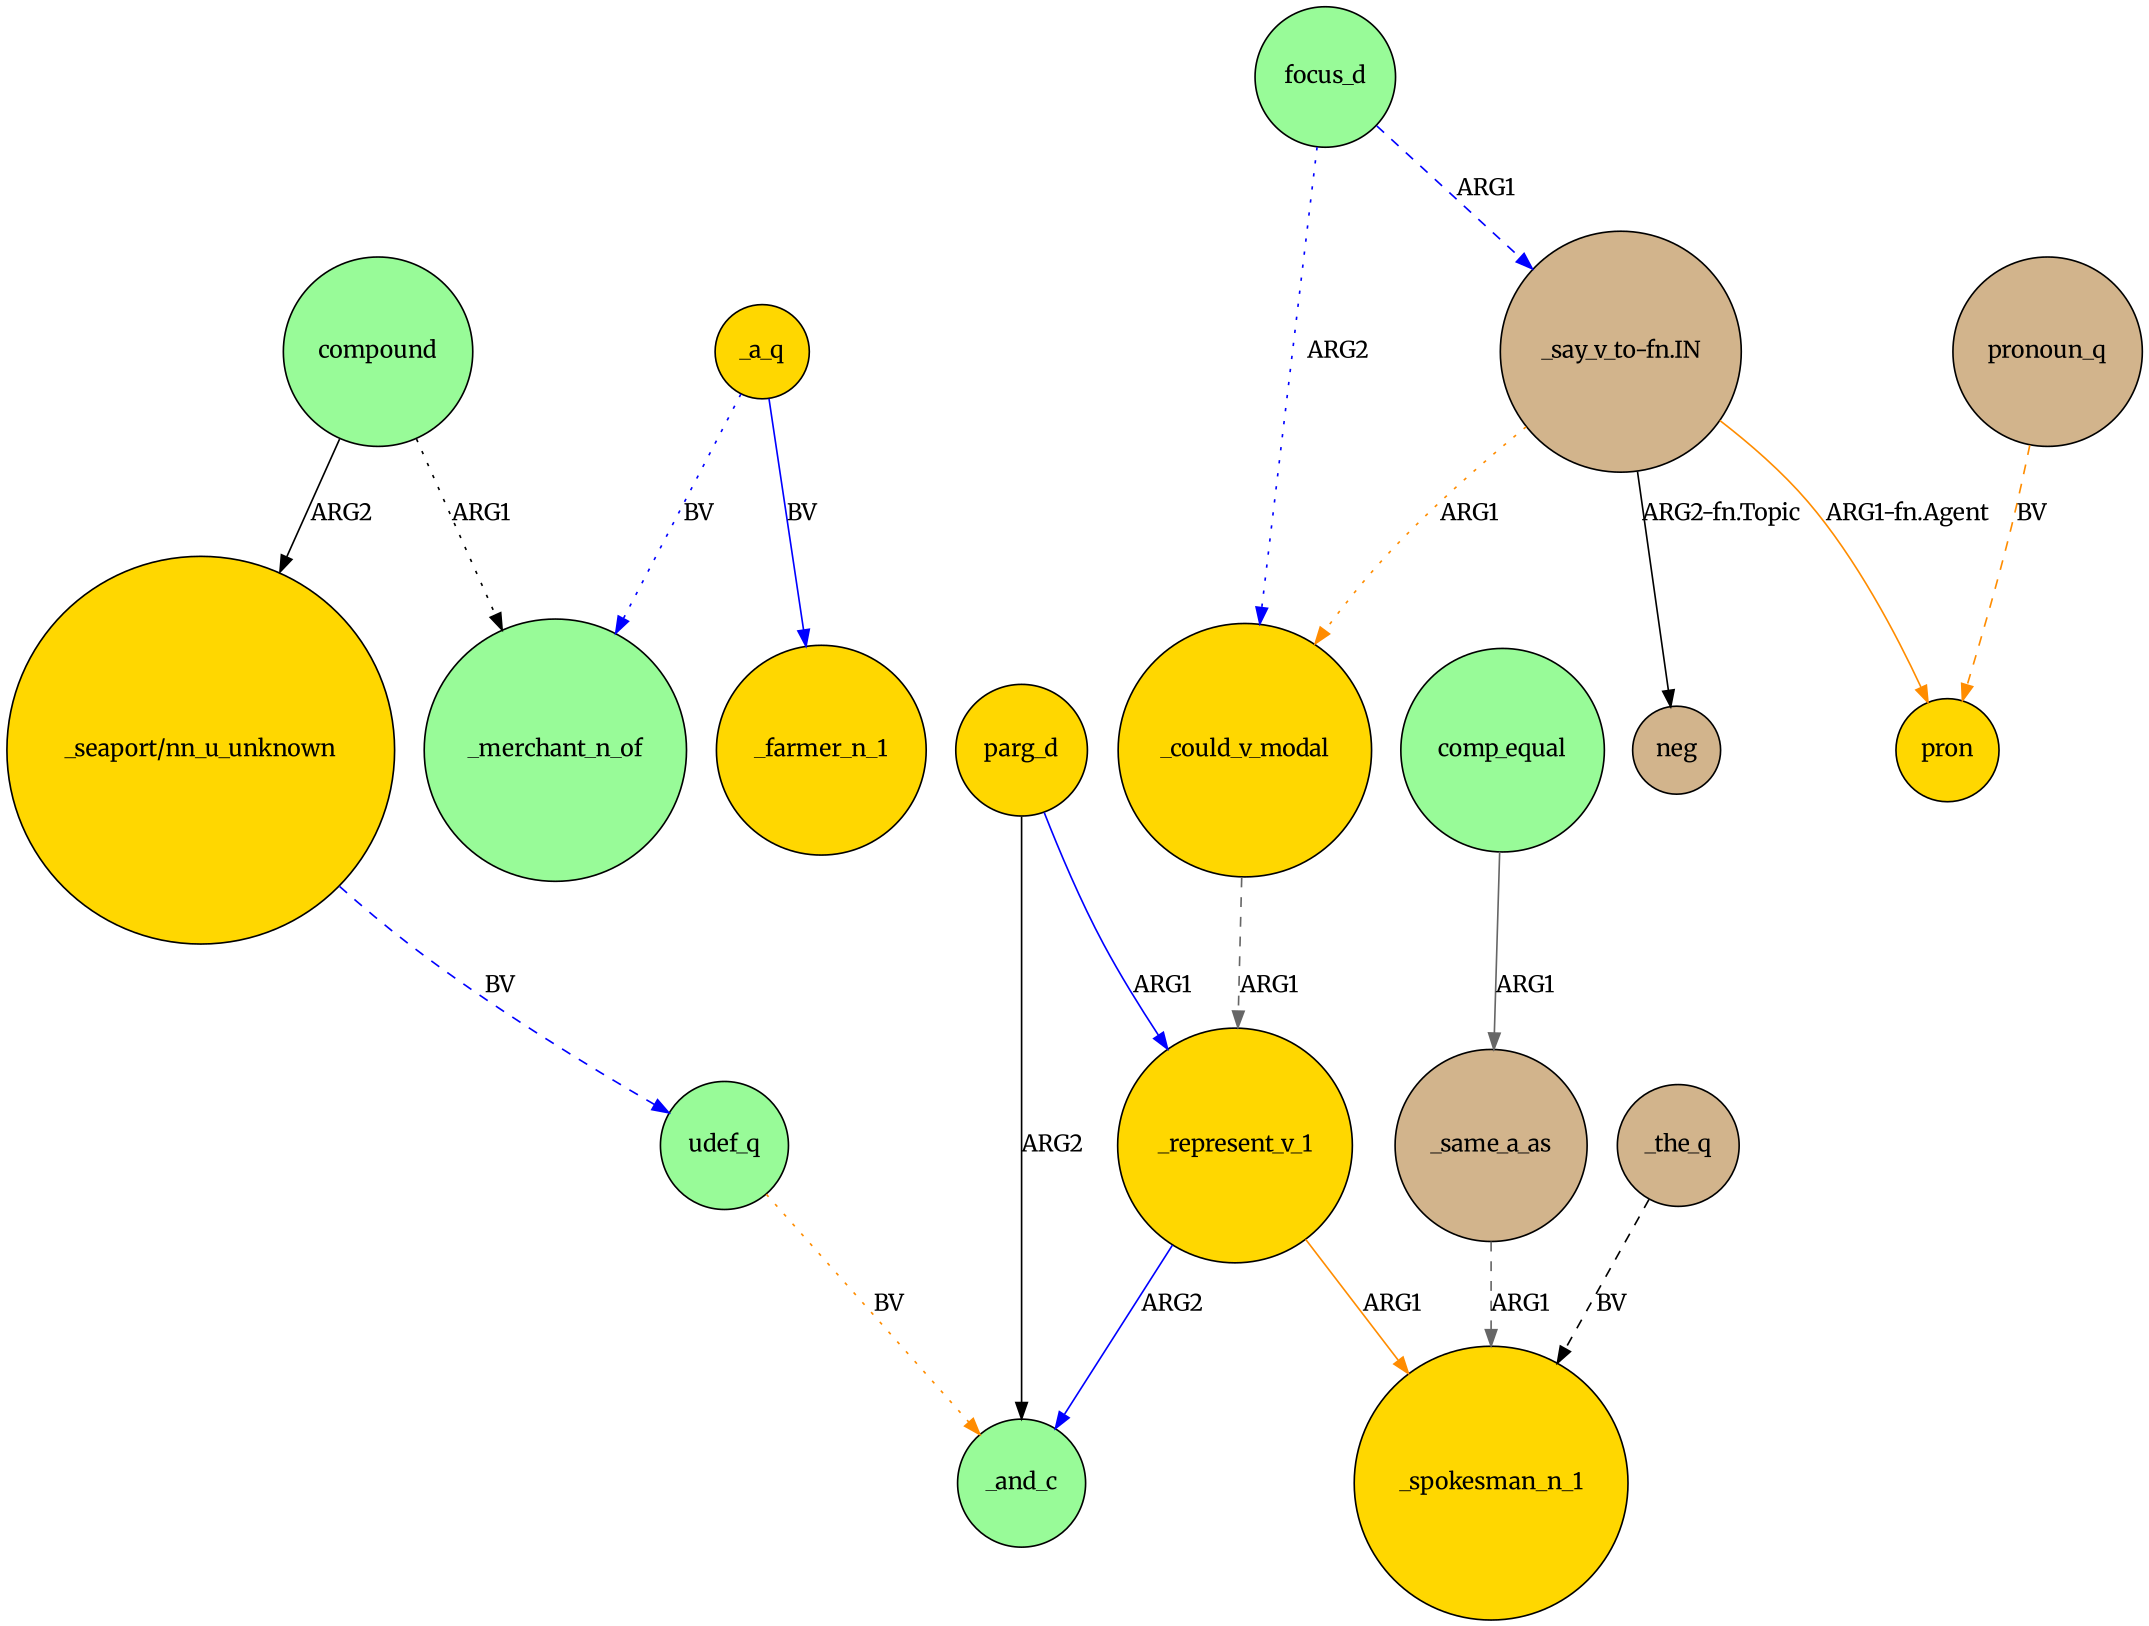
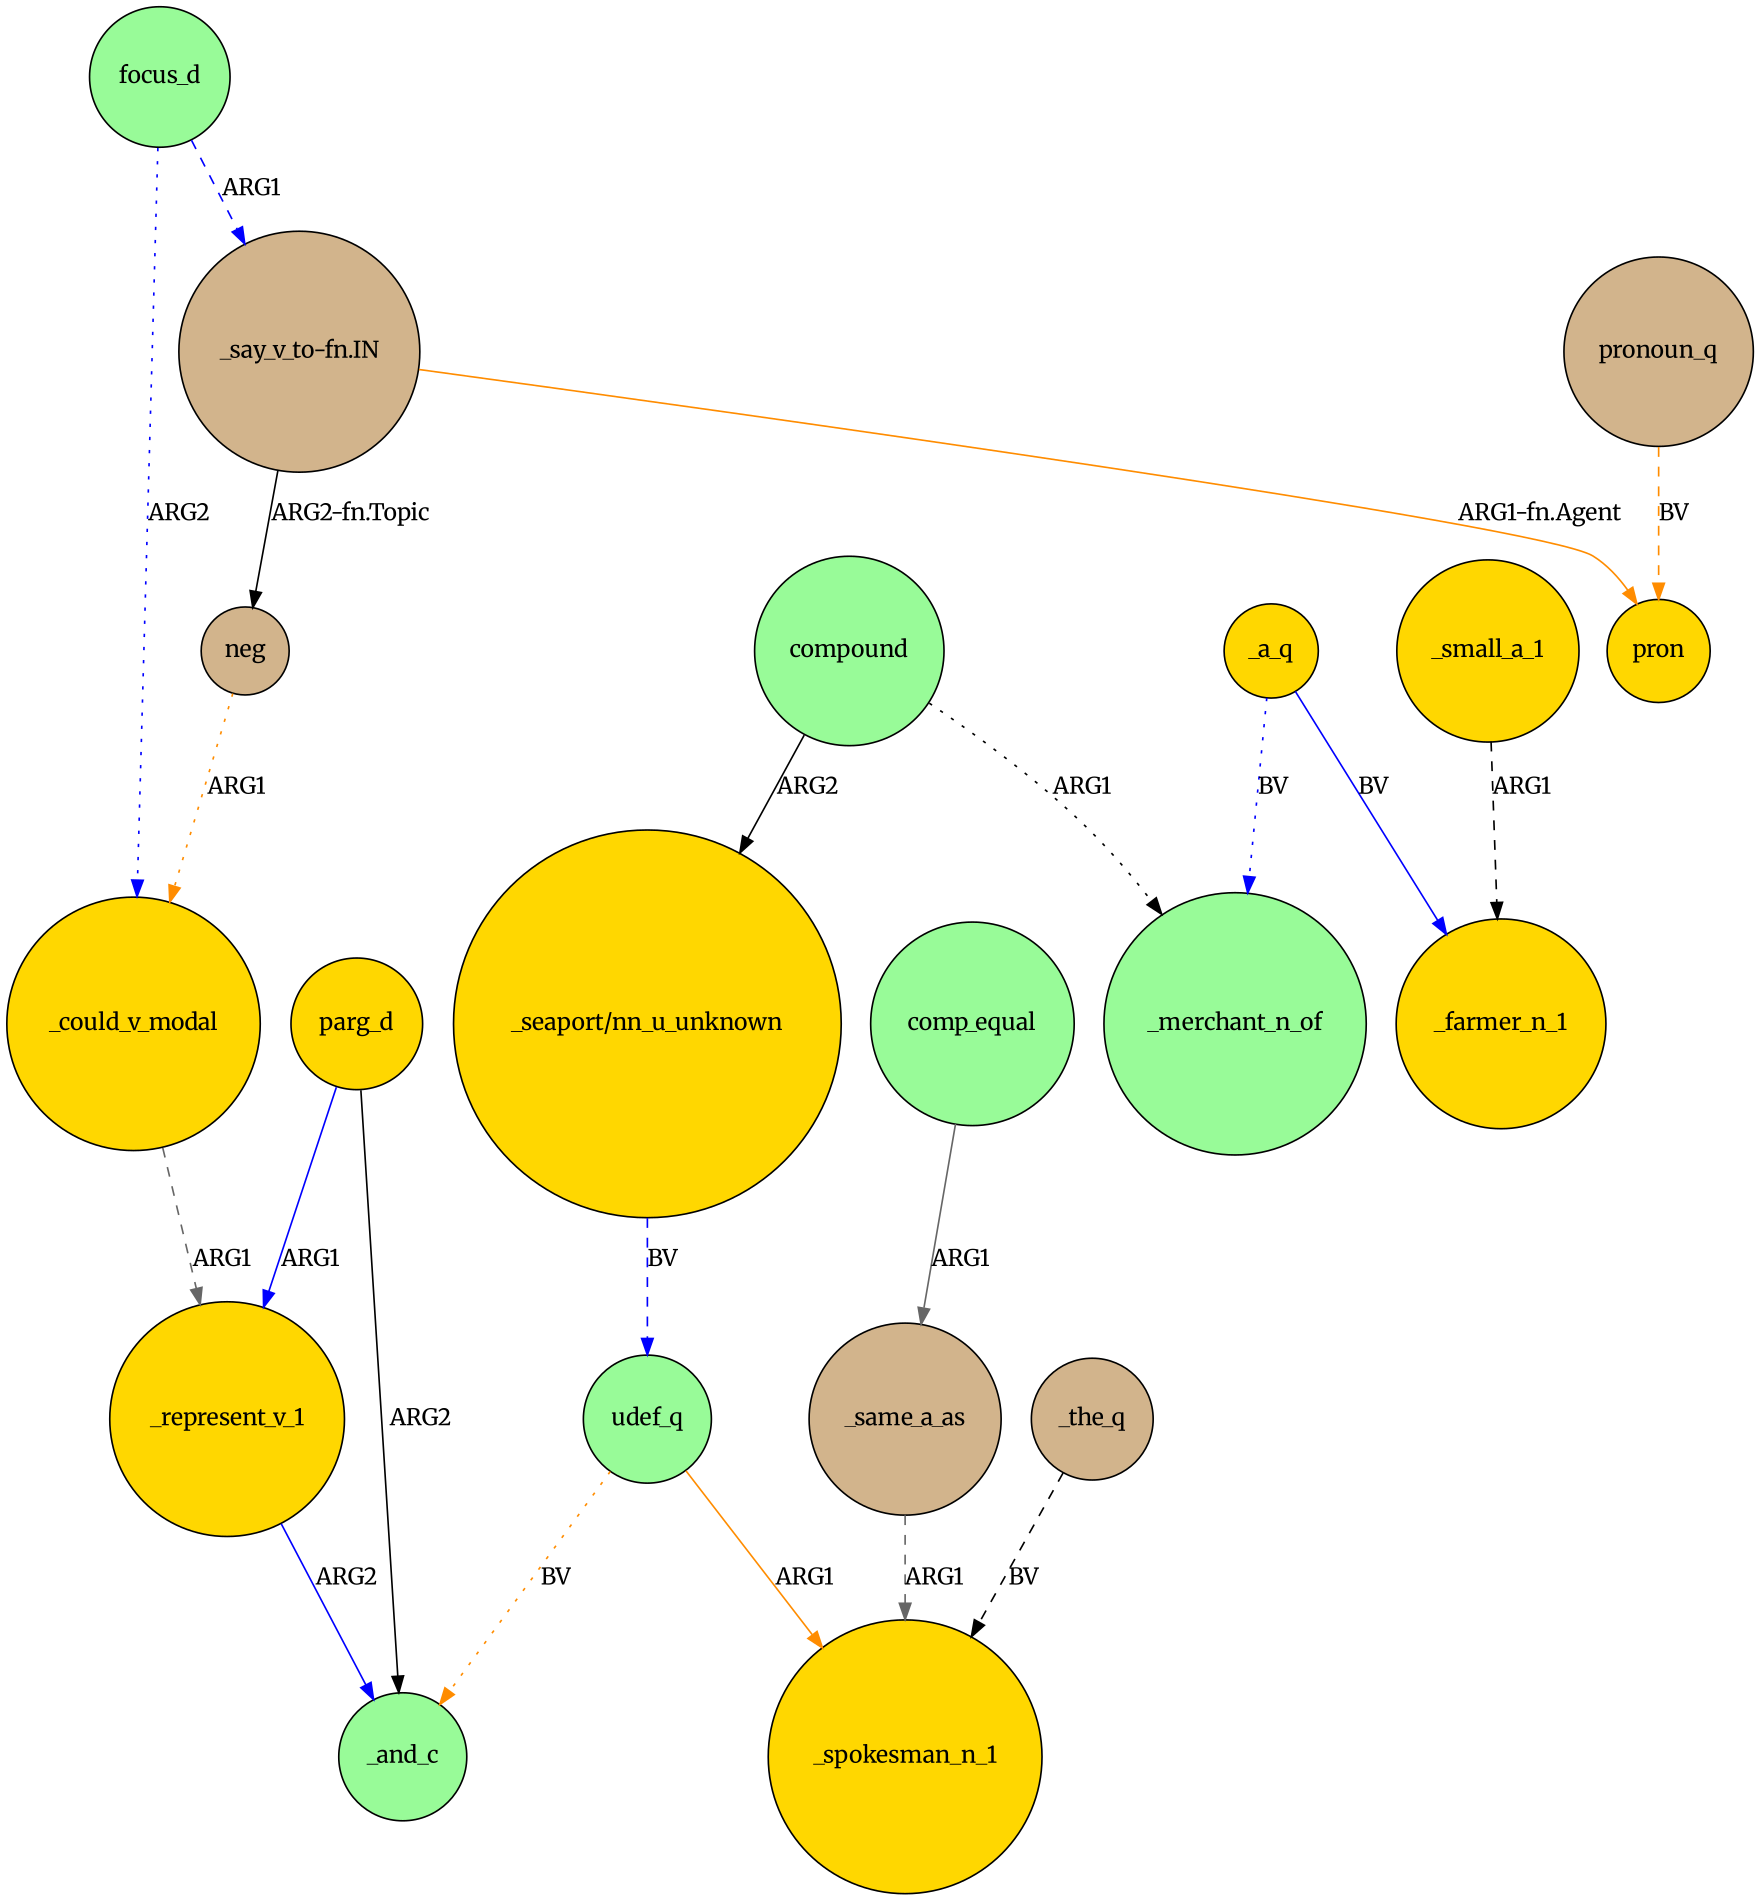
(1419, 522) -> (204, 790)
none -> (1488, 651)
(1352, 1300) -> (749, 1553)
